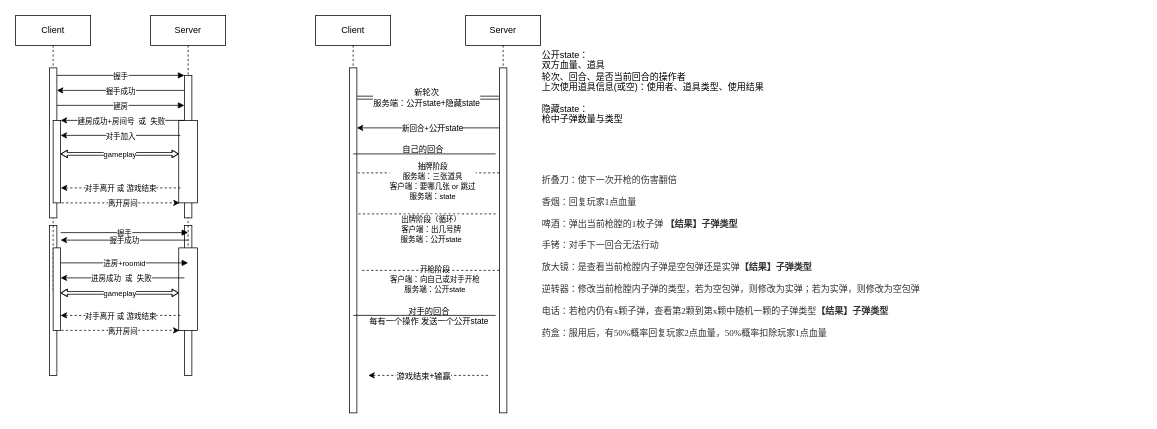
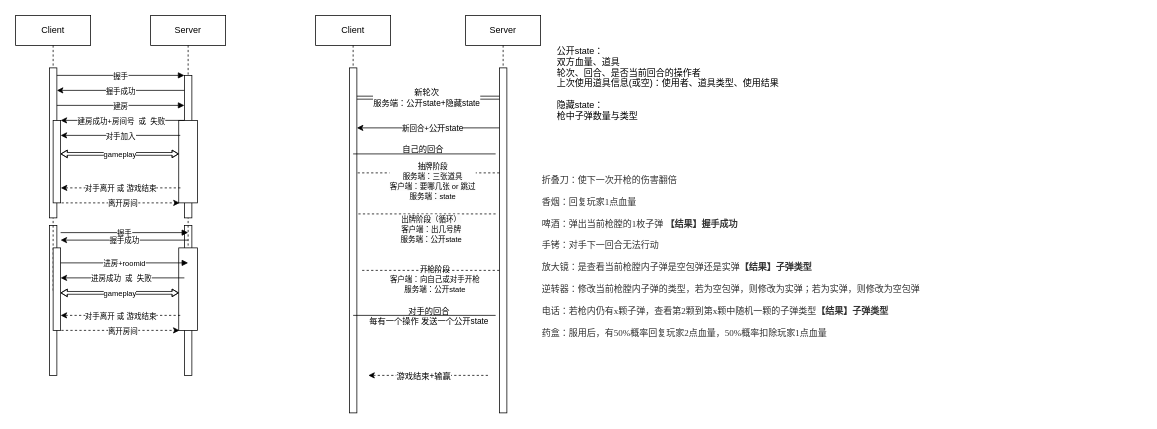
(660, 98) -> (675, 94)
(731, 206) -> (731, 206)
